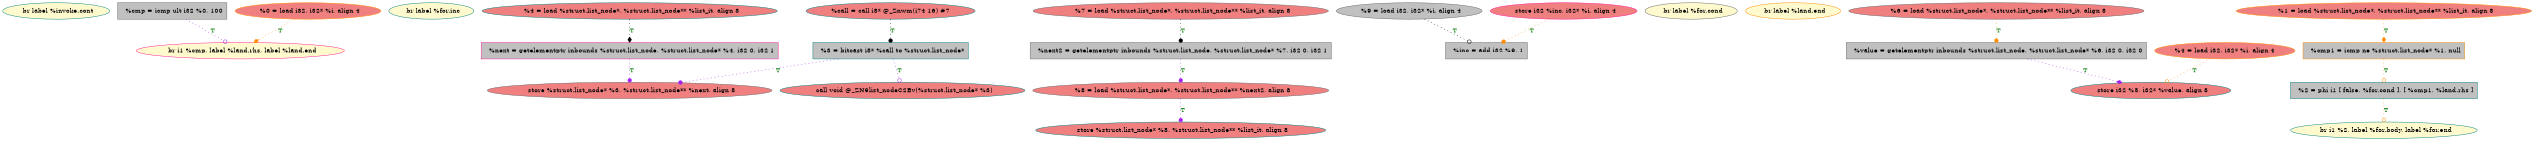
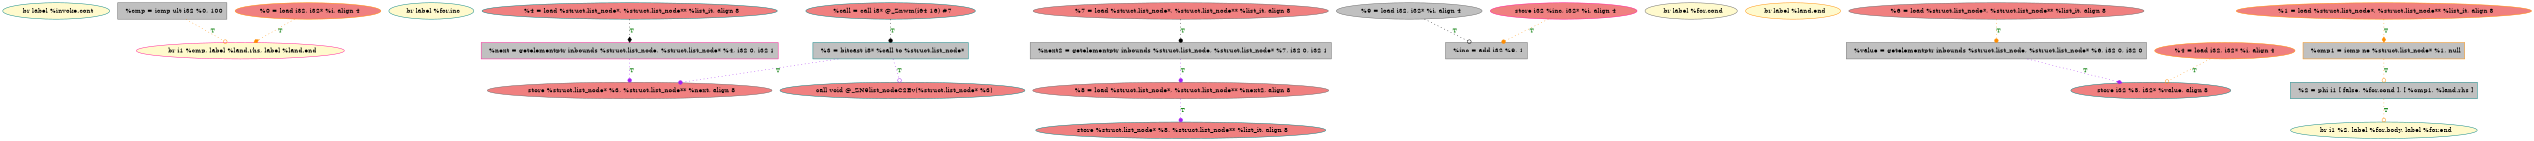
(891, 11) -> (891, 11)
(205, 30) -> (205, 30)
